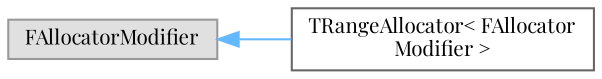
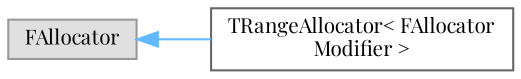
(113, 39) -> (72, 39)
